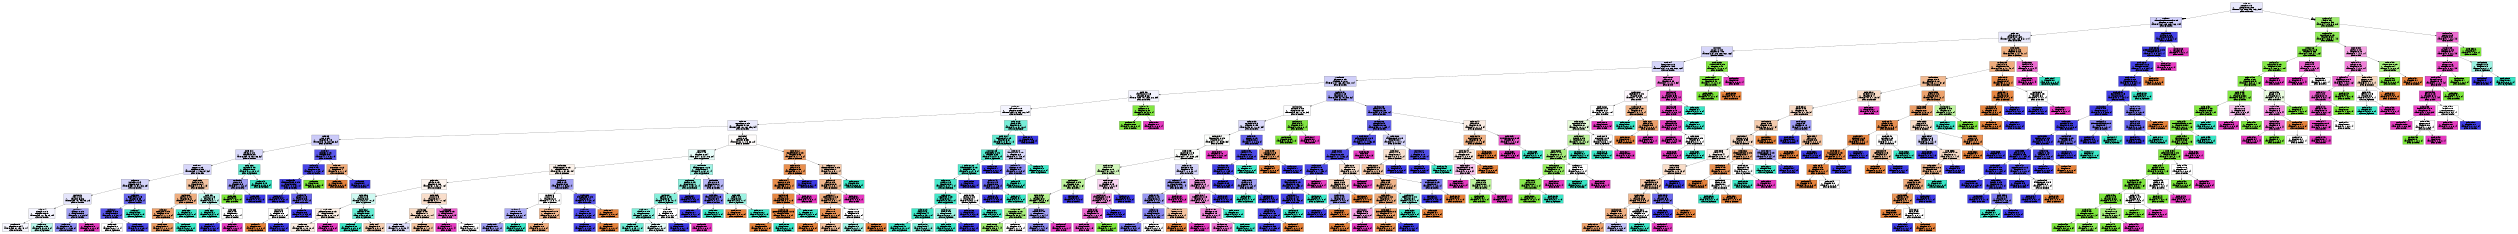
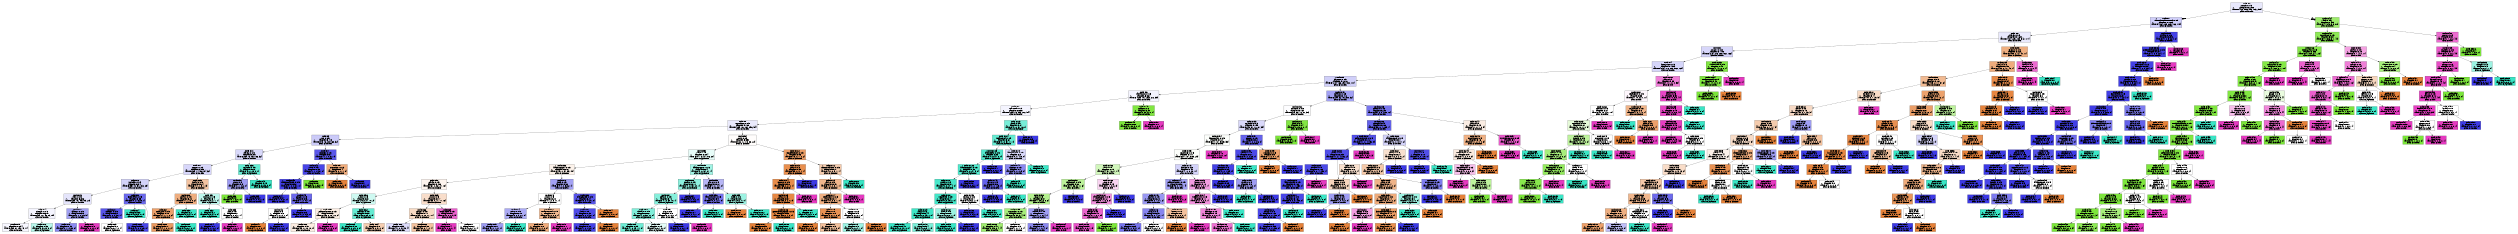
(2448, 111) -> (2448, 111)
(1364, 154) -> (1364, 154)
(1327, 162) -> (1338, 169)
(125, 221) -> (148, 213)
none -> (561, 227)
(808, 230) -> (808, 230)
